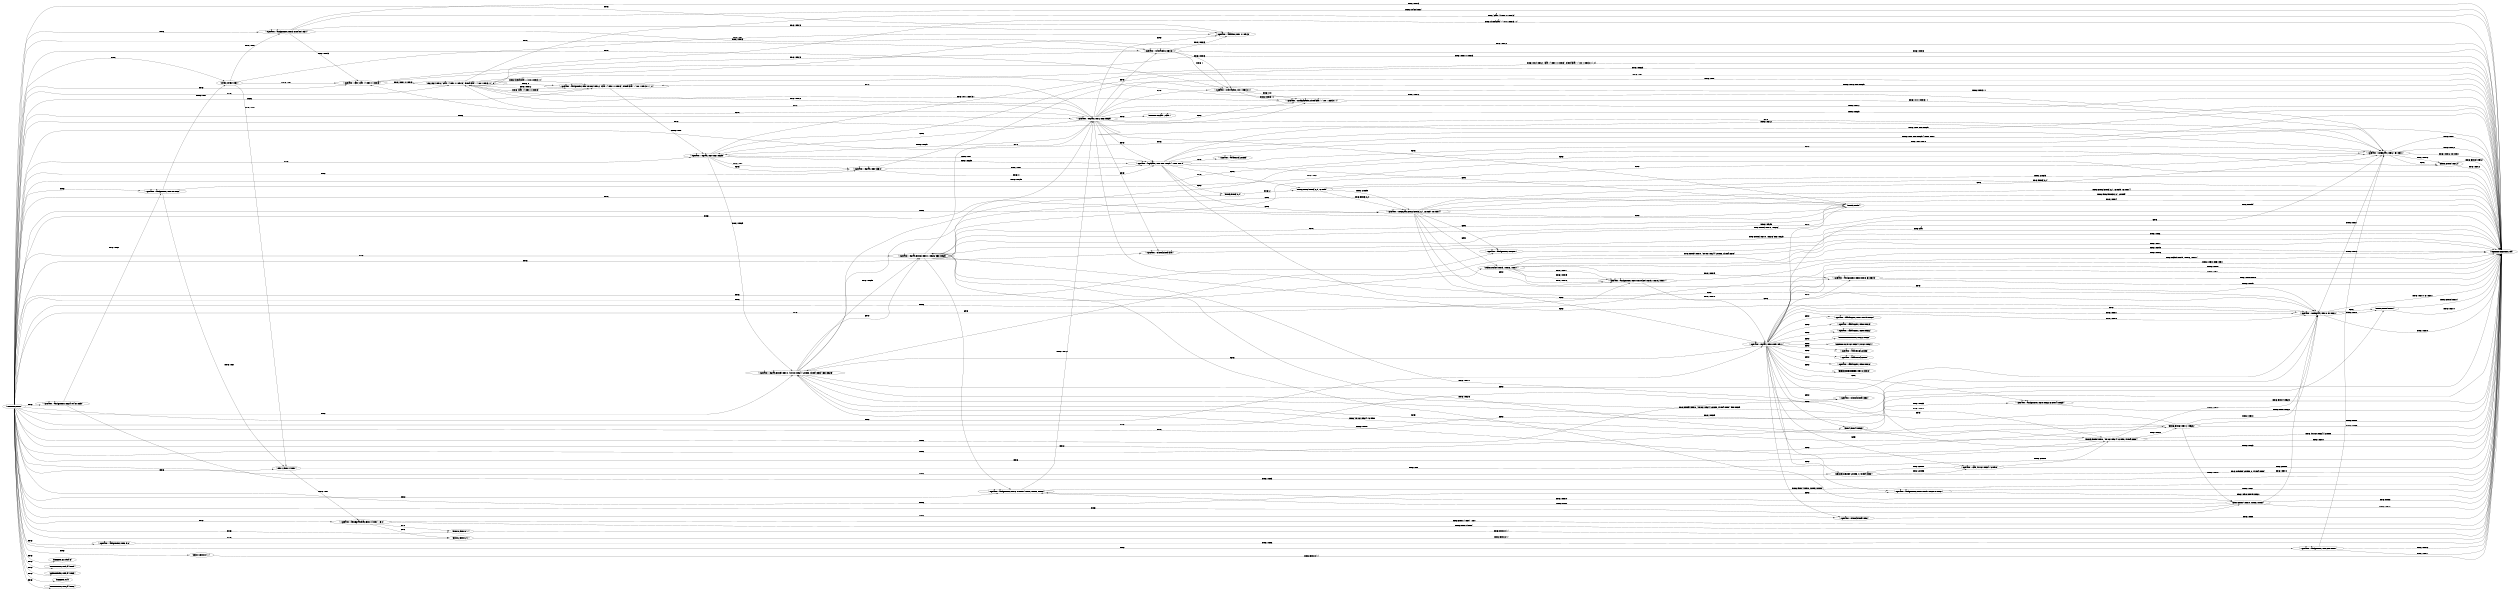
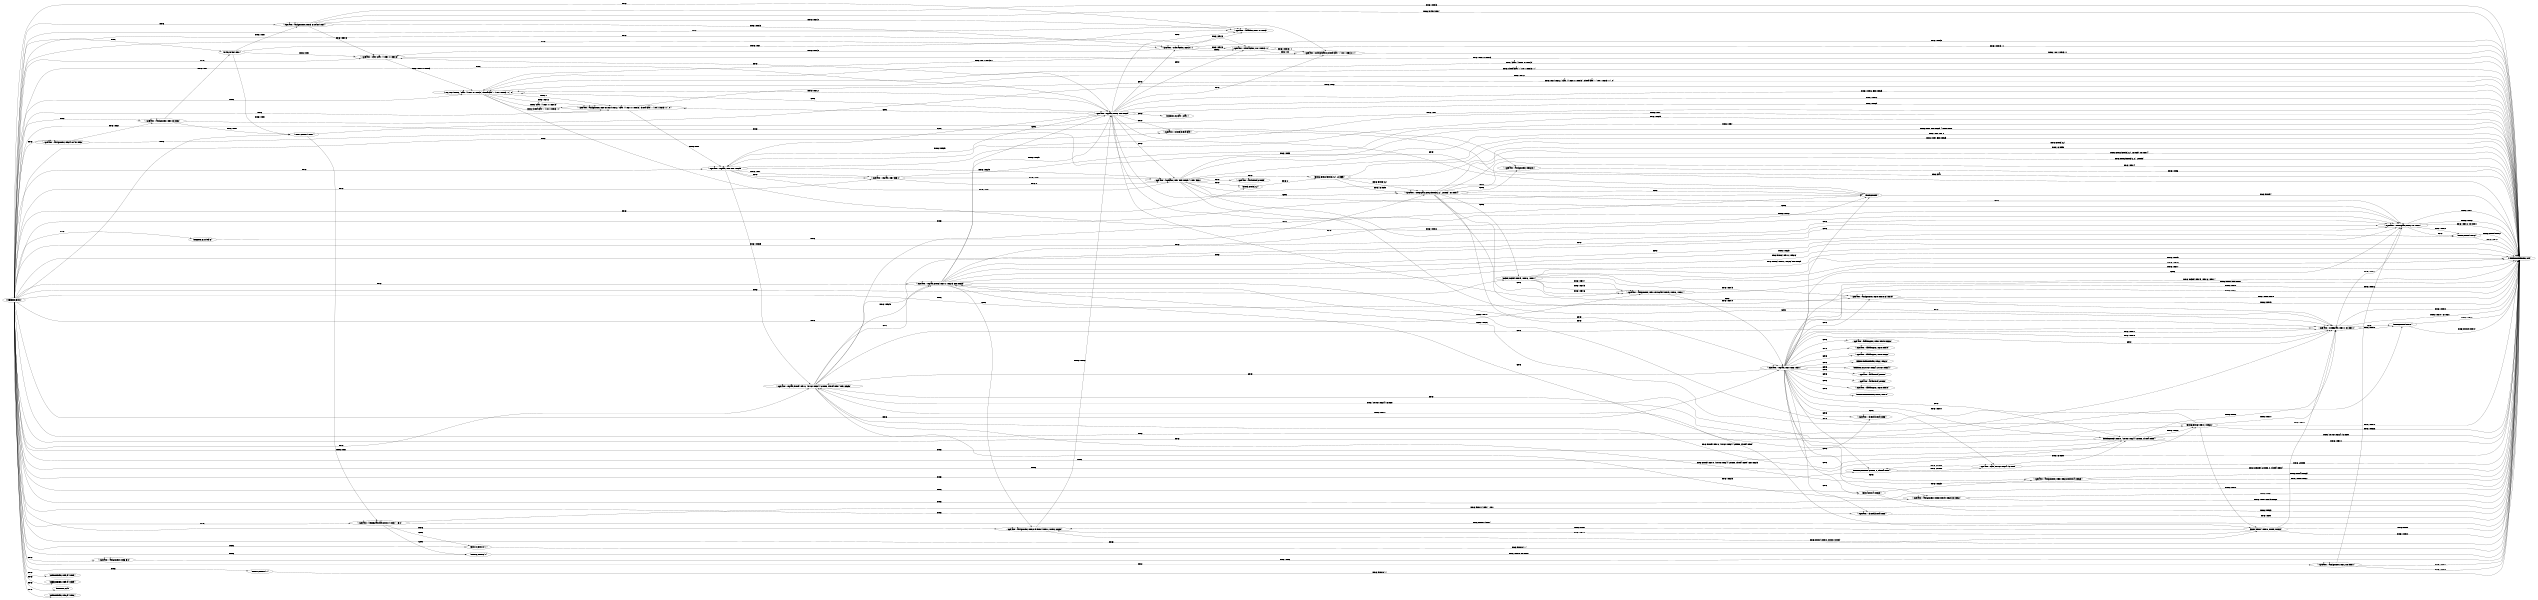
(1869, 101) -> (2034, 53)
(618, 217) -> (822, 239)
(1501, 537) -> (1519, 554)
